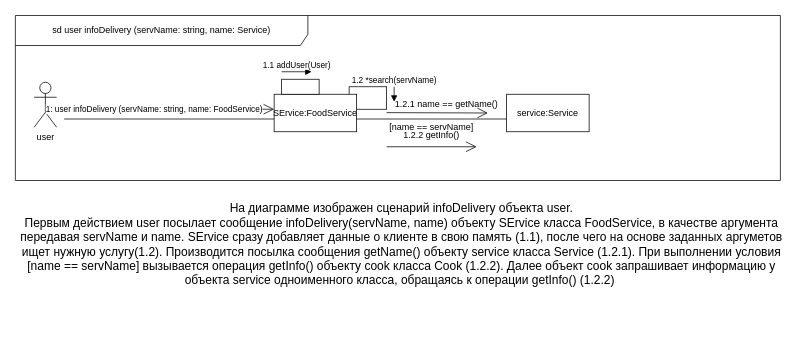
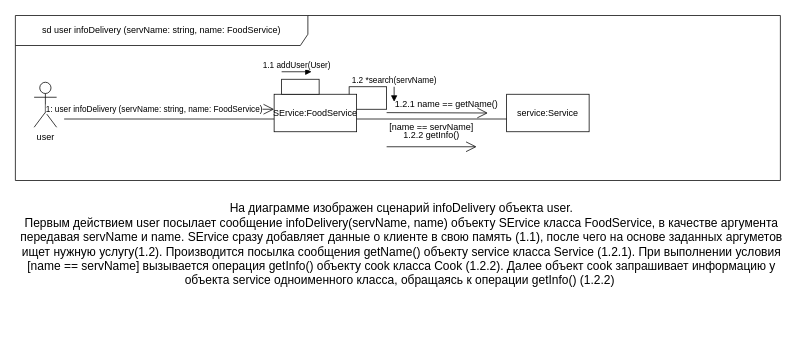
(162, 30) -> (162, 30)
